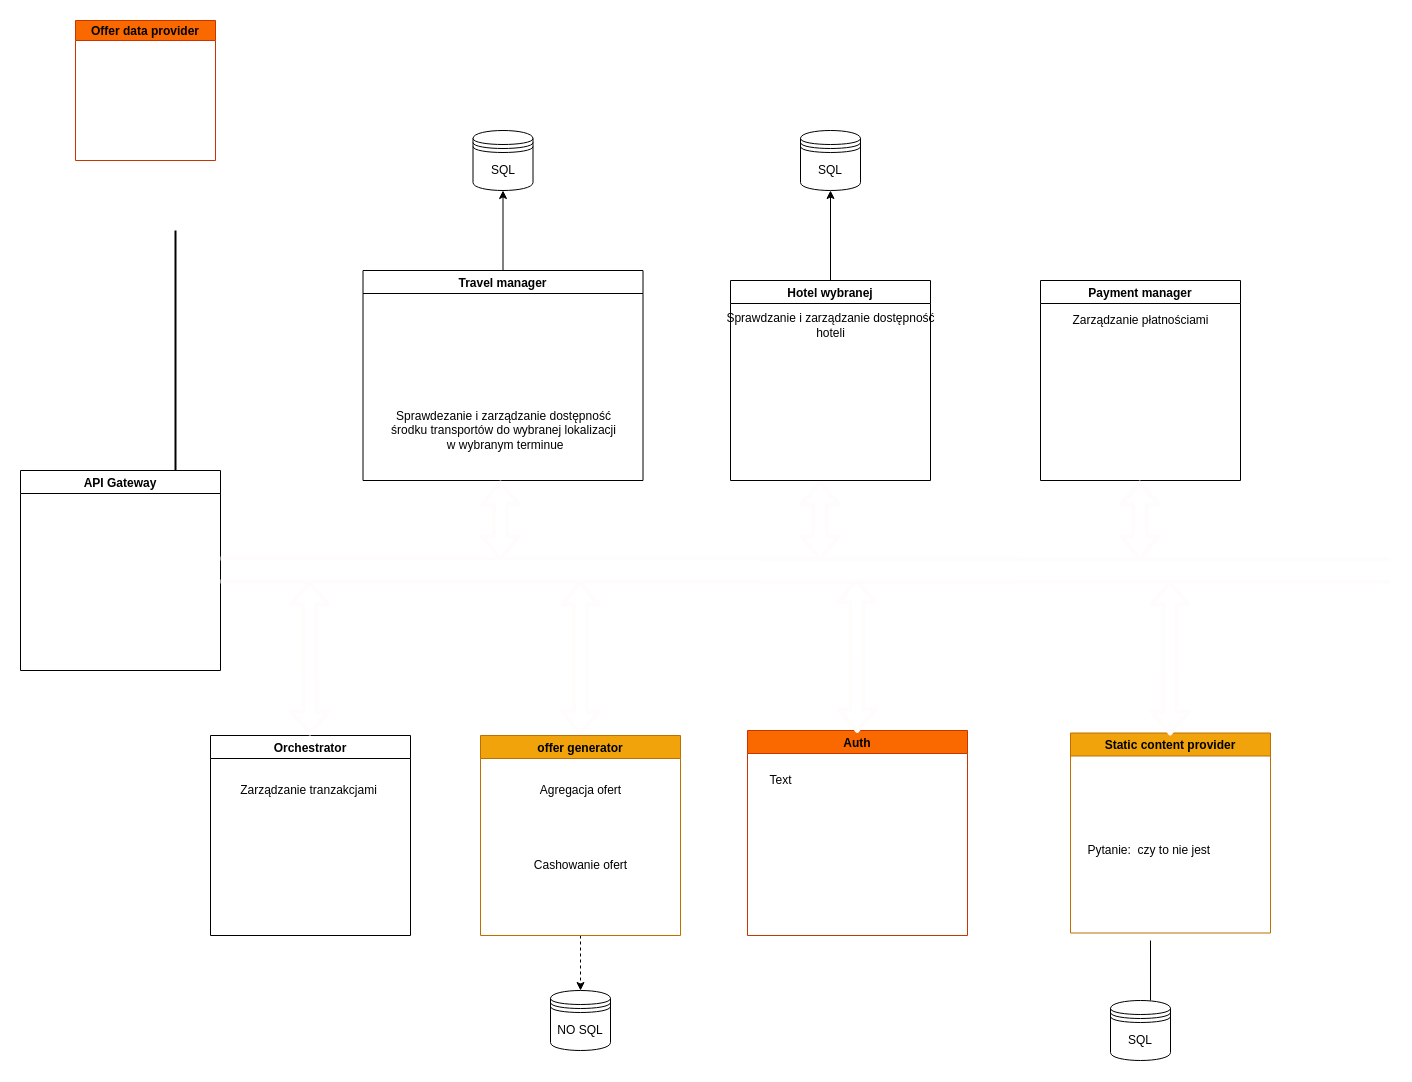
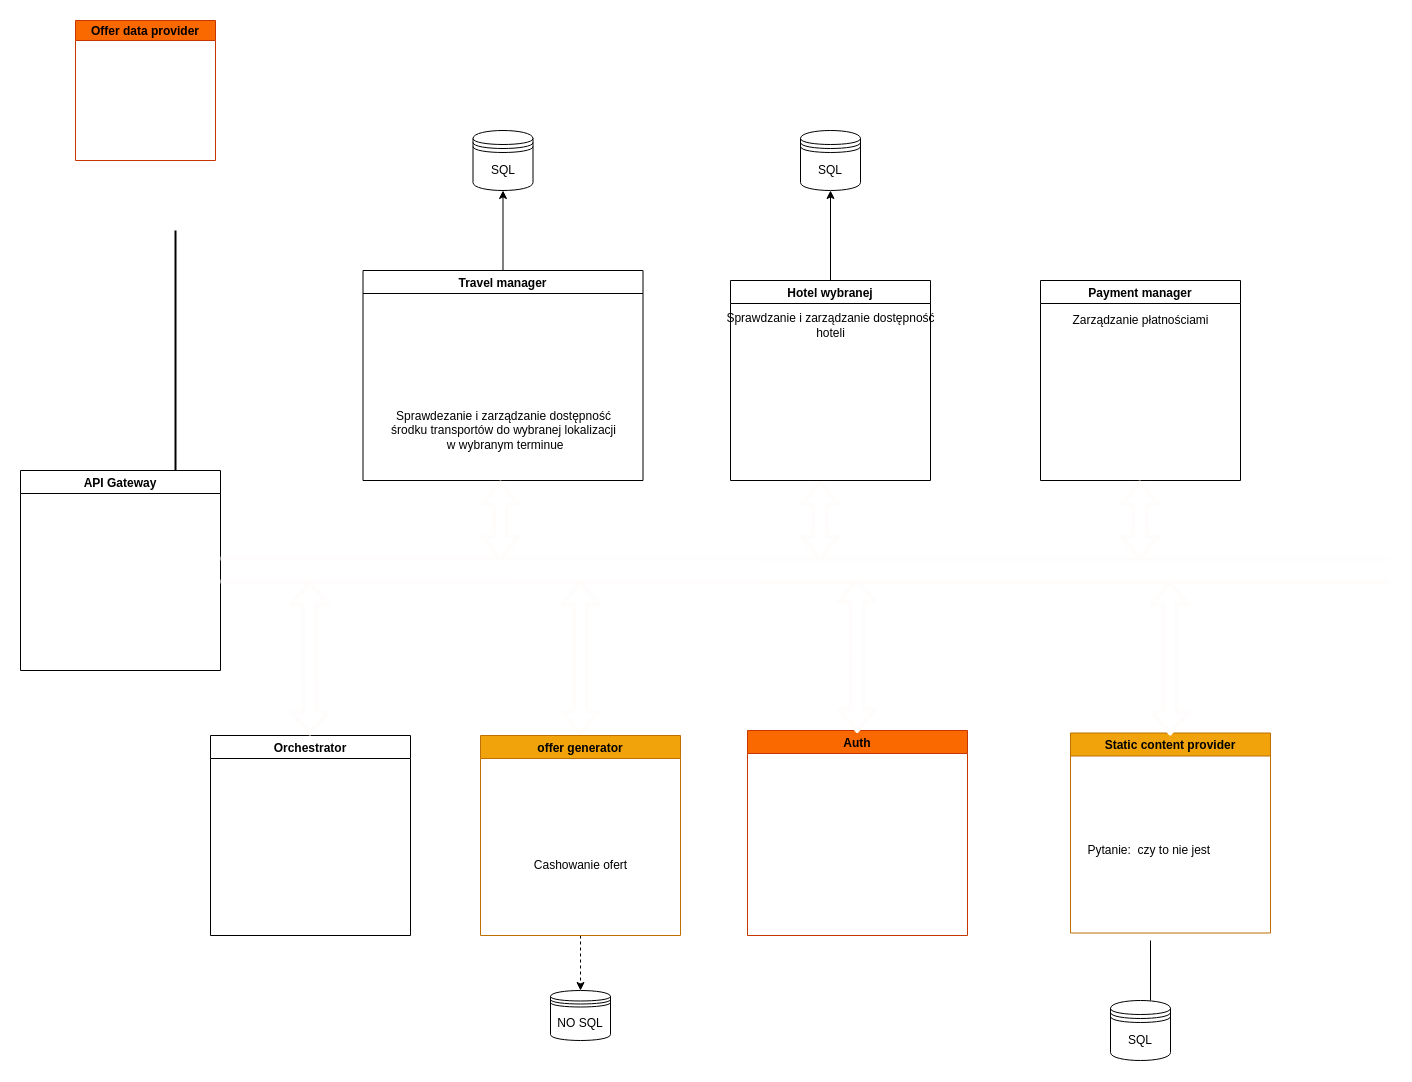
(781, 781) -> none
(308, 791) -> none
(581, 791) -> none
(581, 1021) -> (581, 1016)
